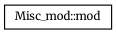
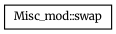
(58, 17) -> (58, 17)
